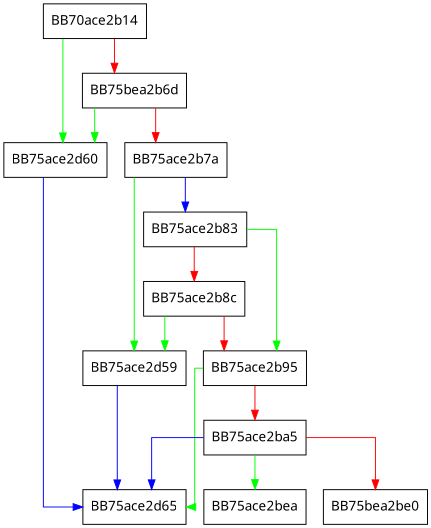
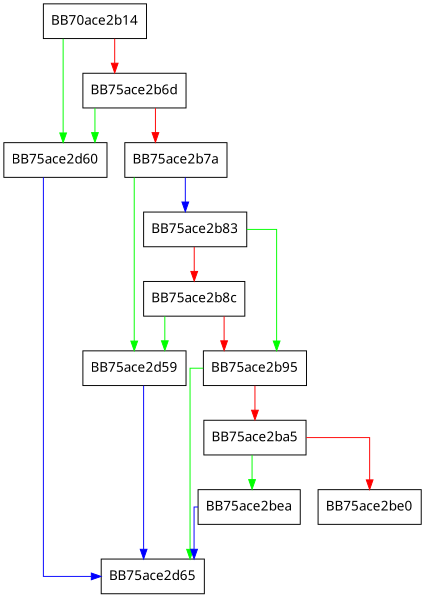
(134, 91) -> (134, 91)
(157, 438) -> (194, 526)
(375, 507) -> (370, 507)
